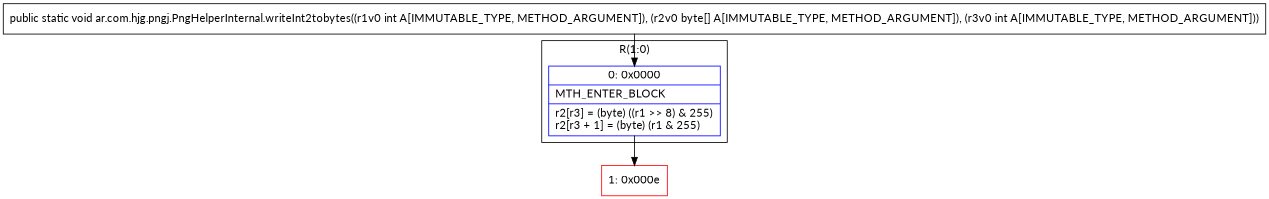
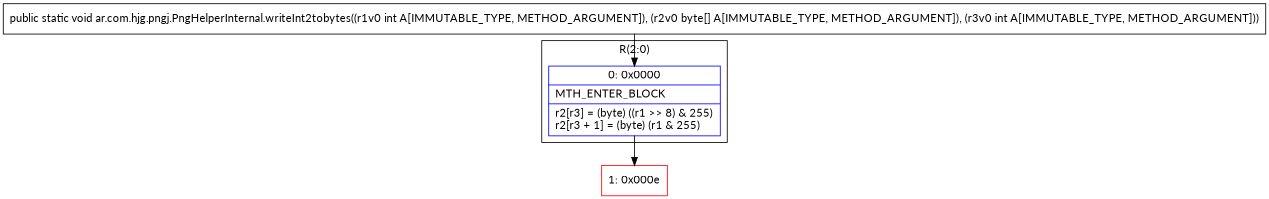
(635, 50) -> (635, 50)
